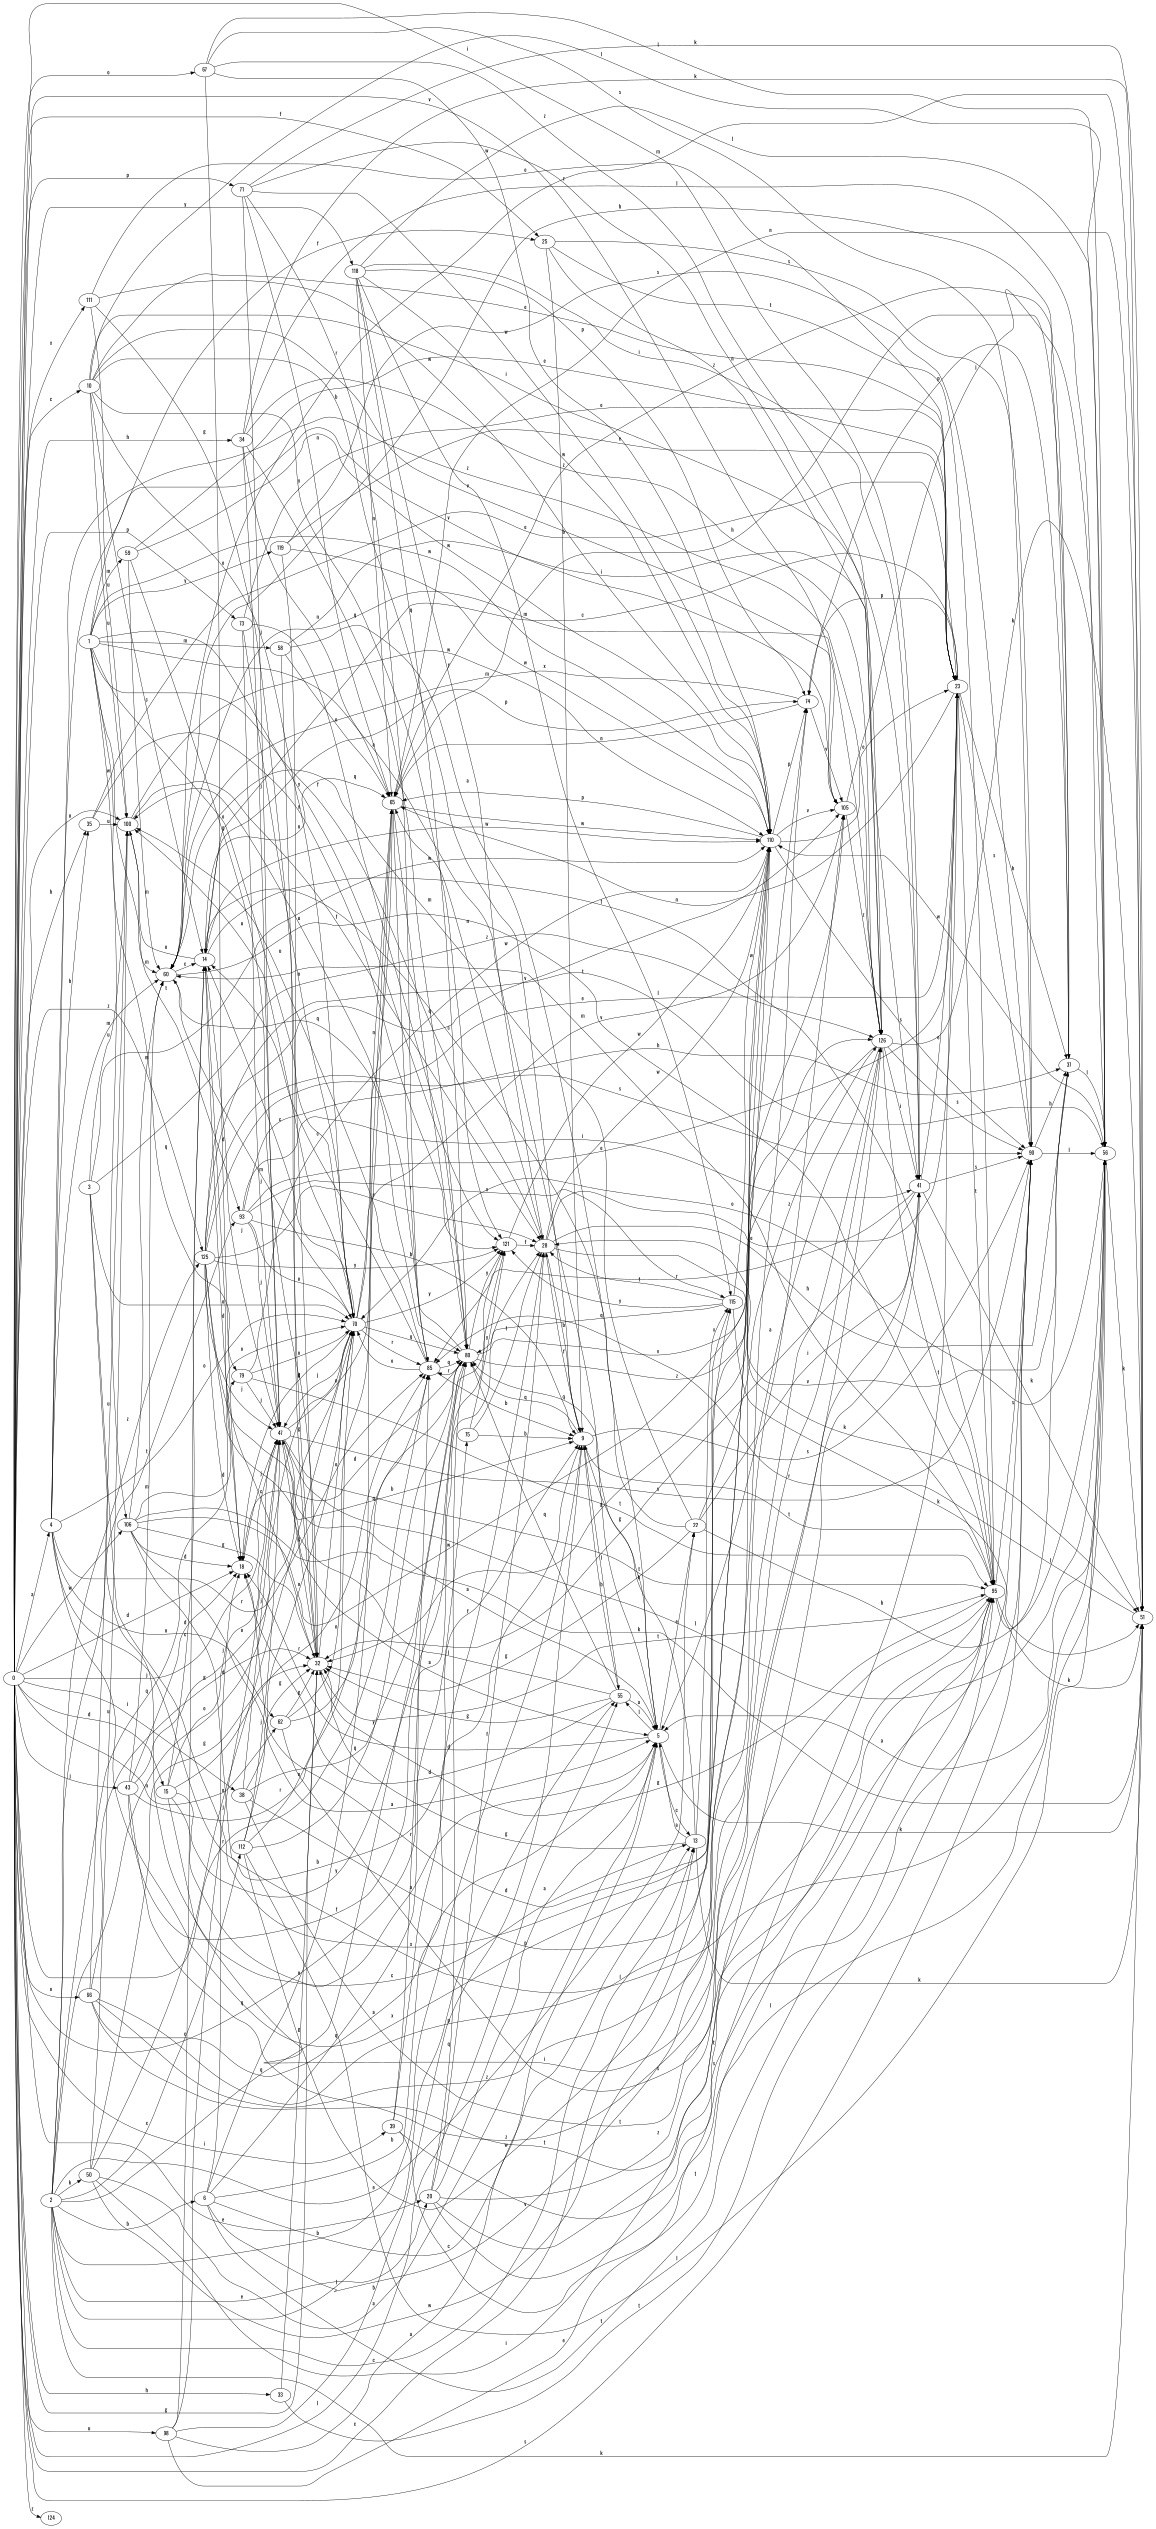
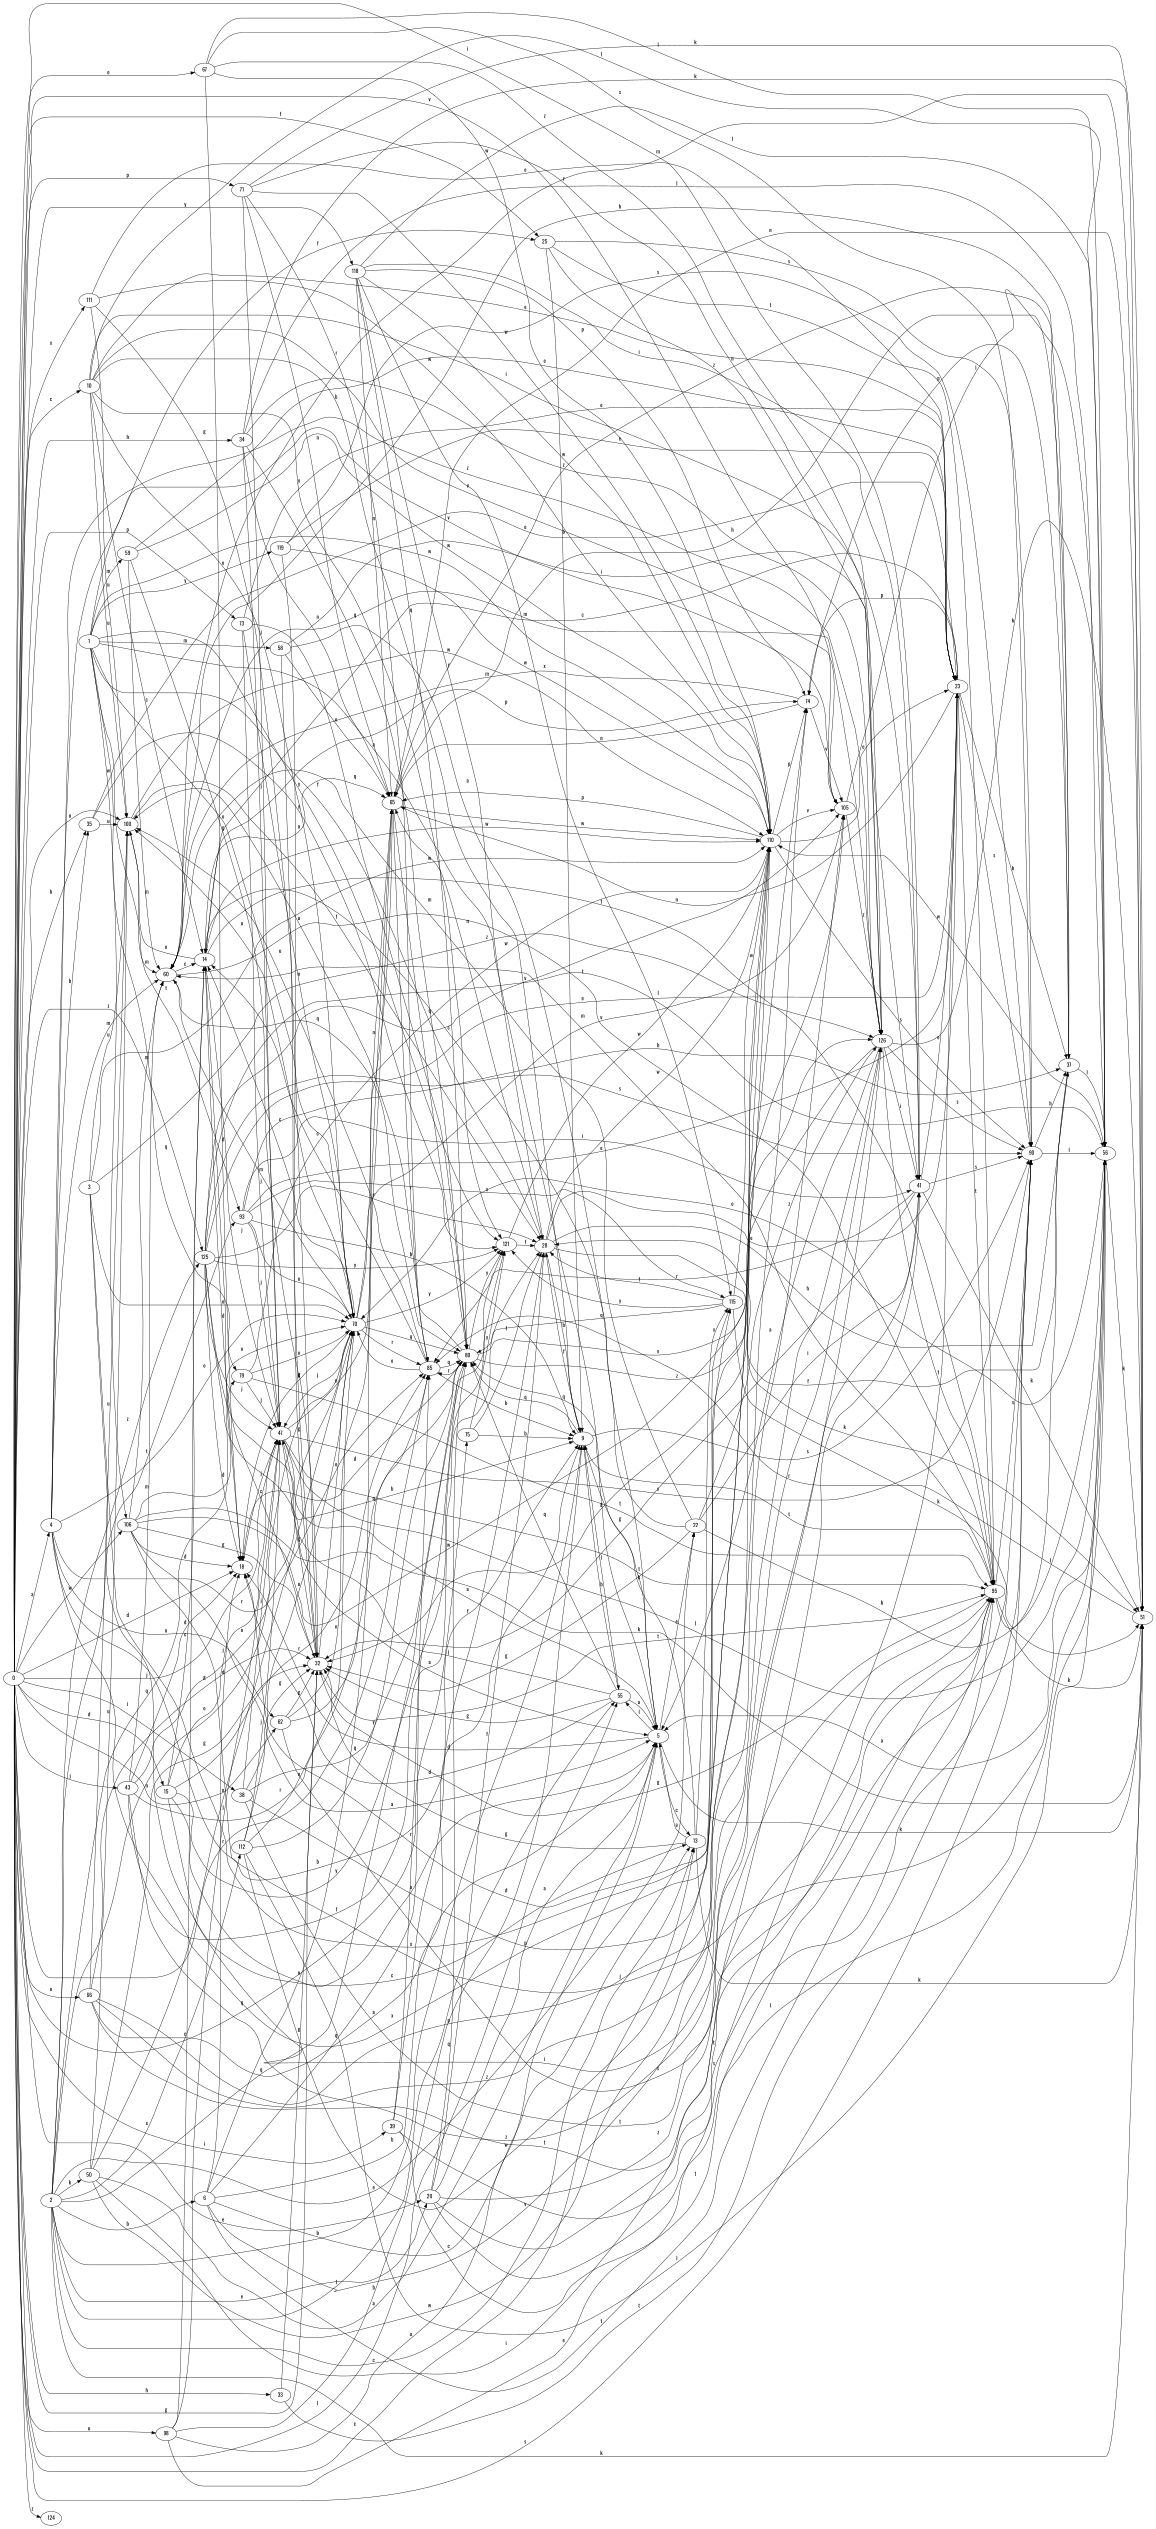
(808, 1382) -> (808, 1382)
